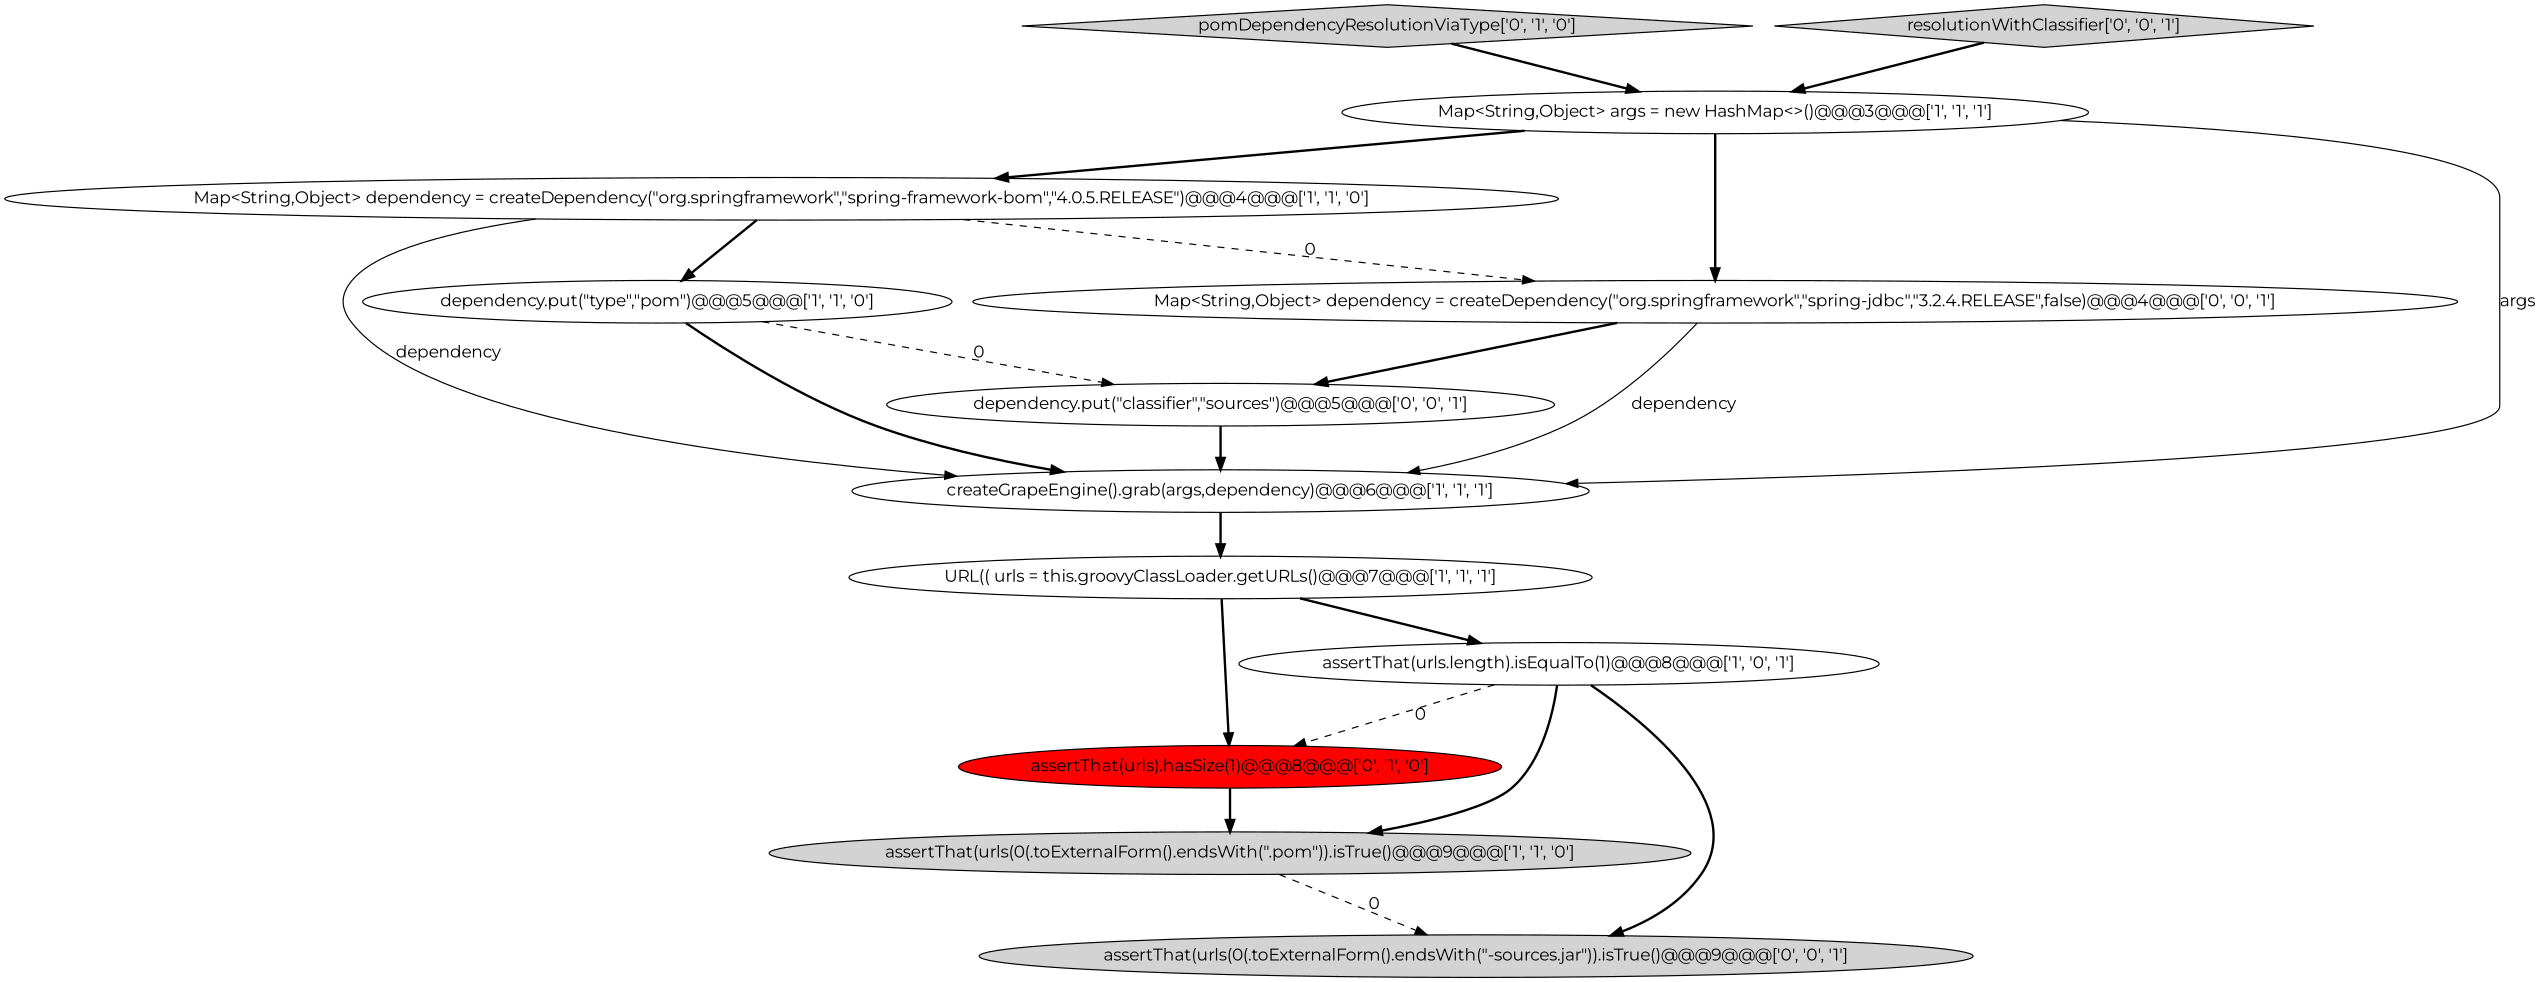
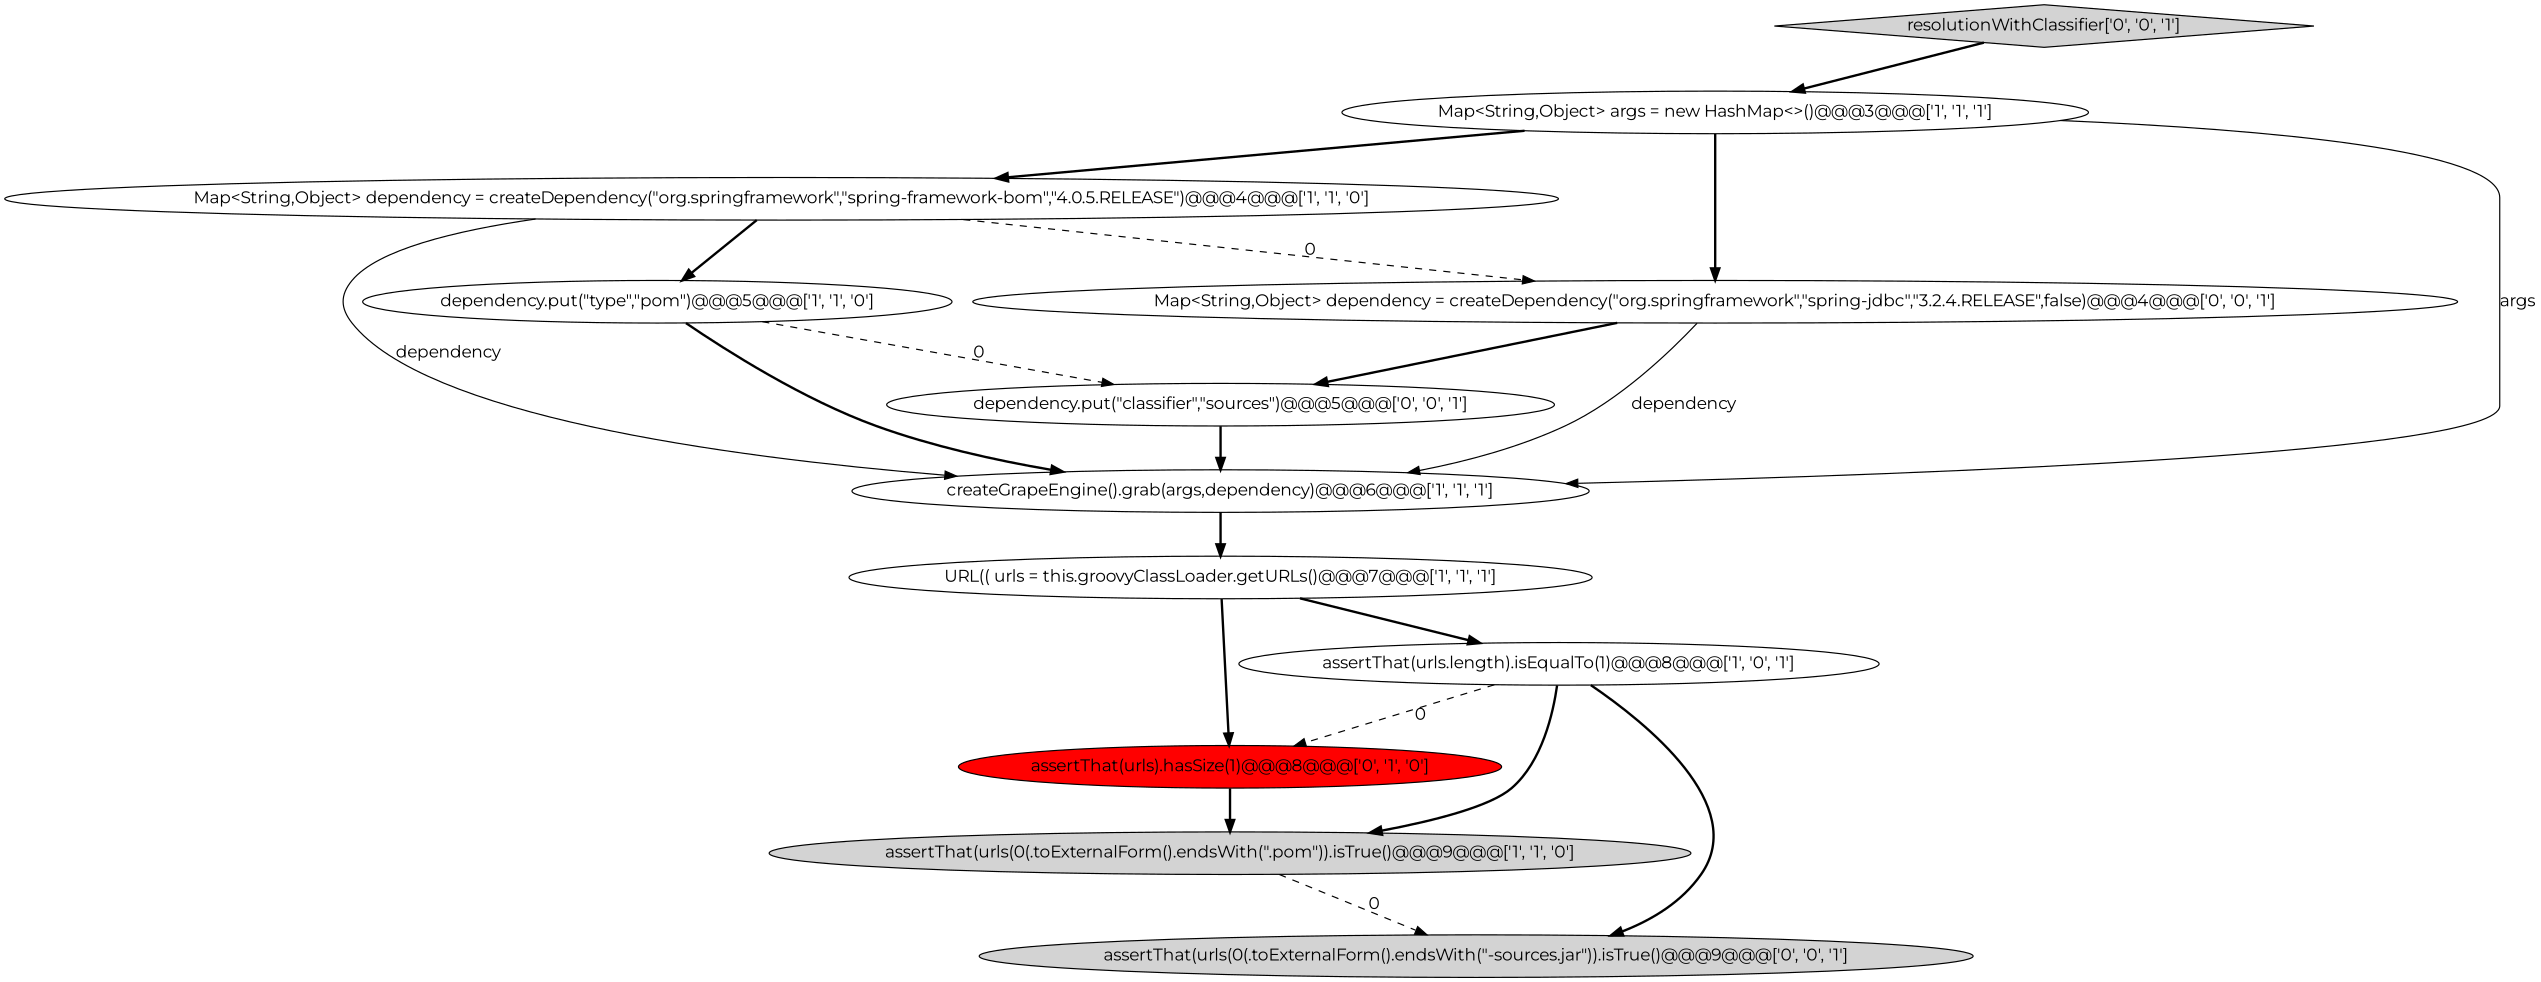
(1387, 26) -> none
